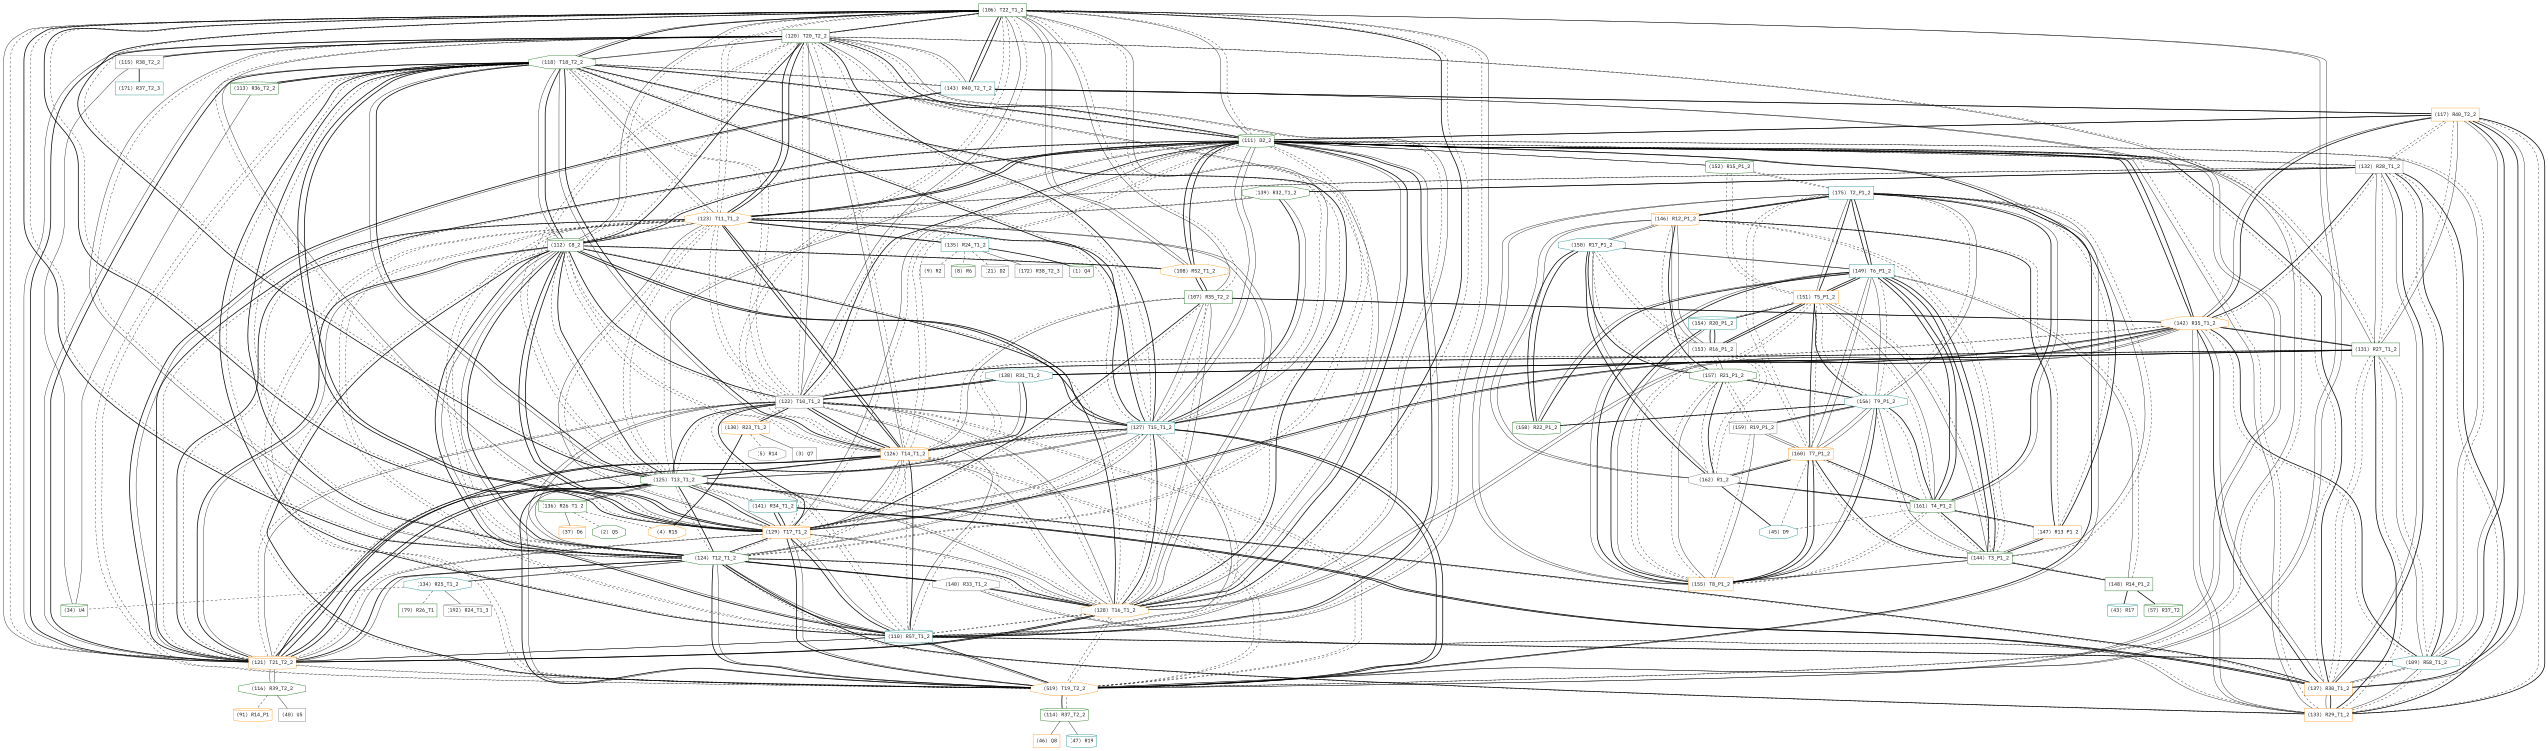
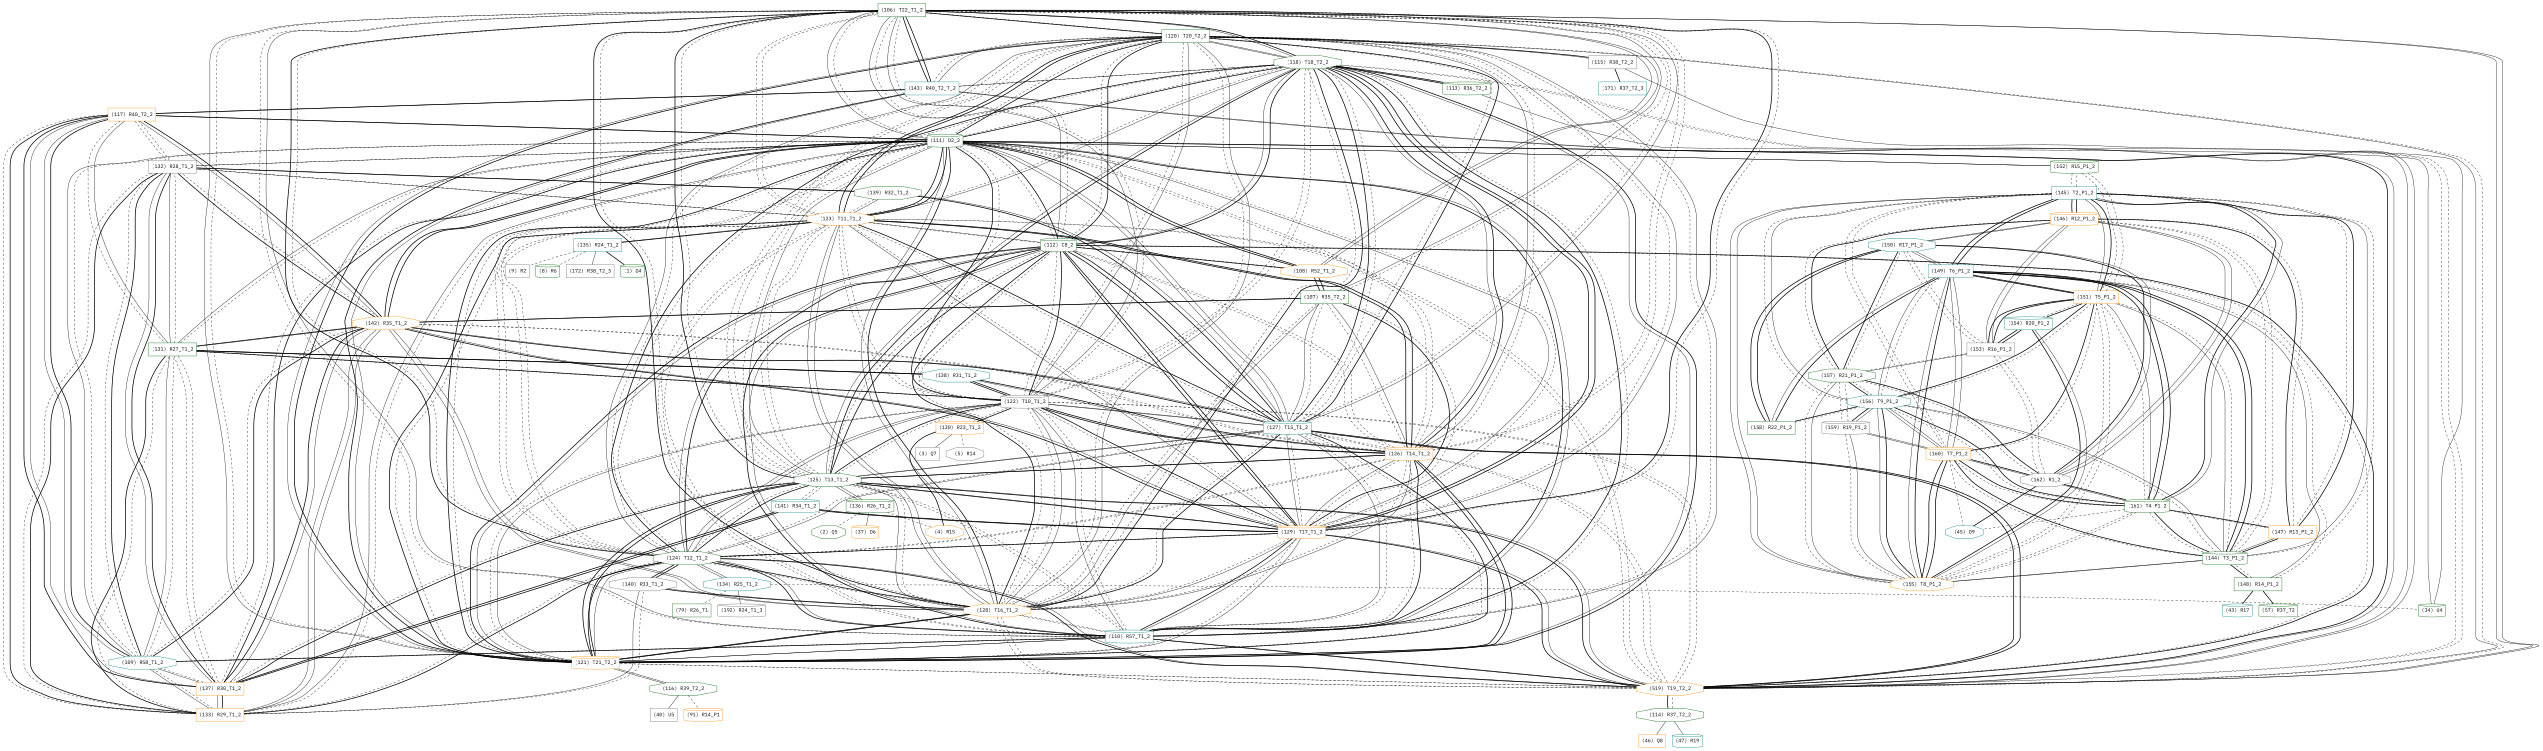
(1851, 193) -> (2074, 193)
(995, 271) -> none
(1536, 428) -> (1771, 428)
(1711, 584) -> (1922, 584)
(1064, 715) -> (1670, 715)
